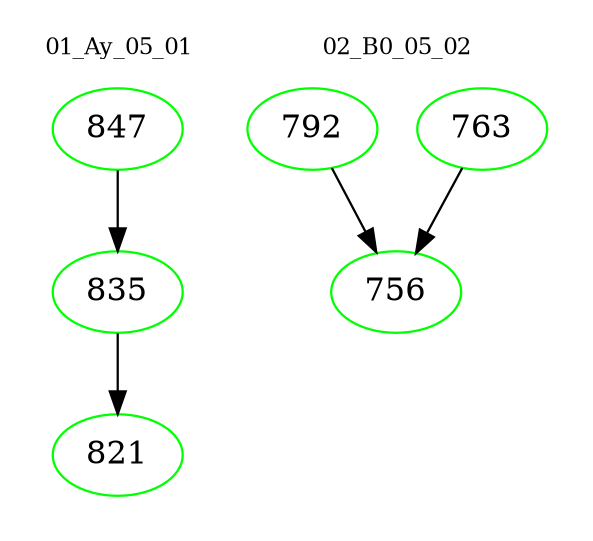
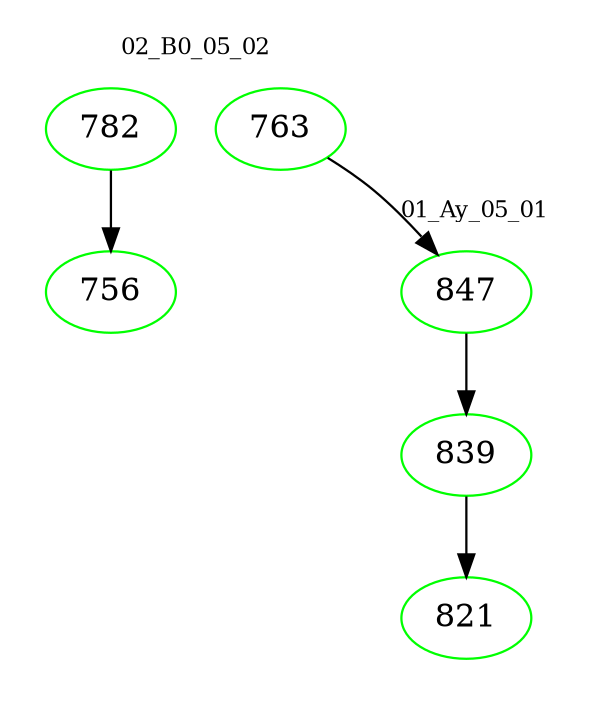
(312, 129) -> (111, 129)
(445, 200) -> (398, 212)
(118, 292) -> (466, 455)
